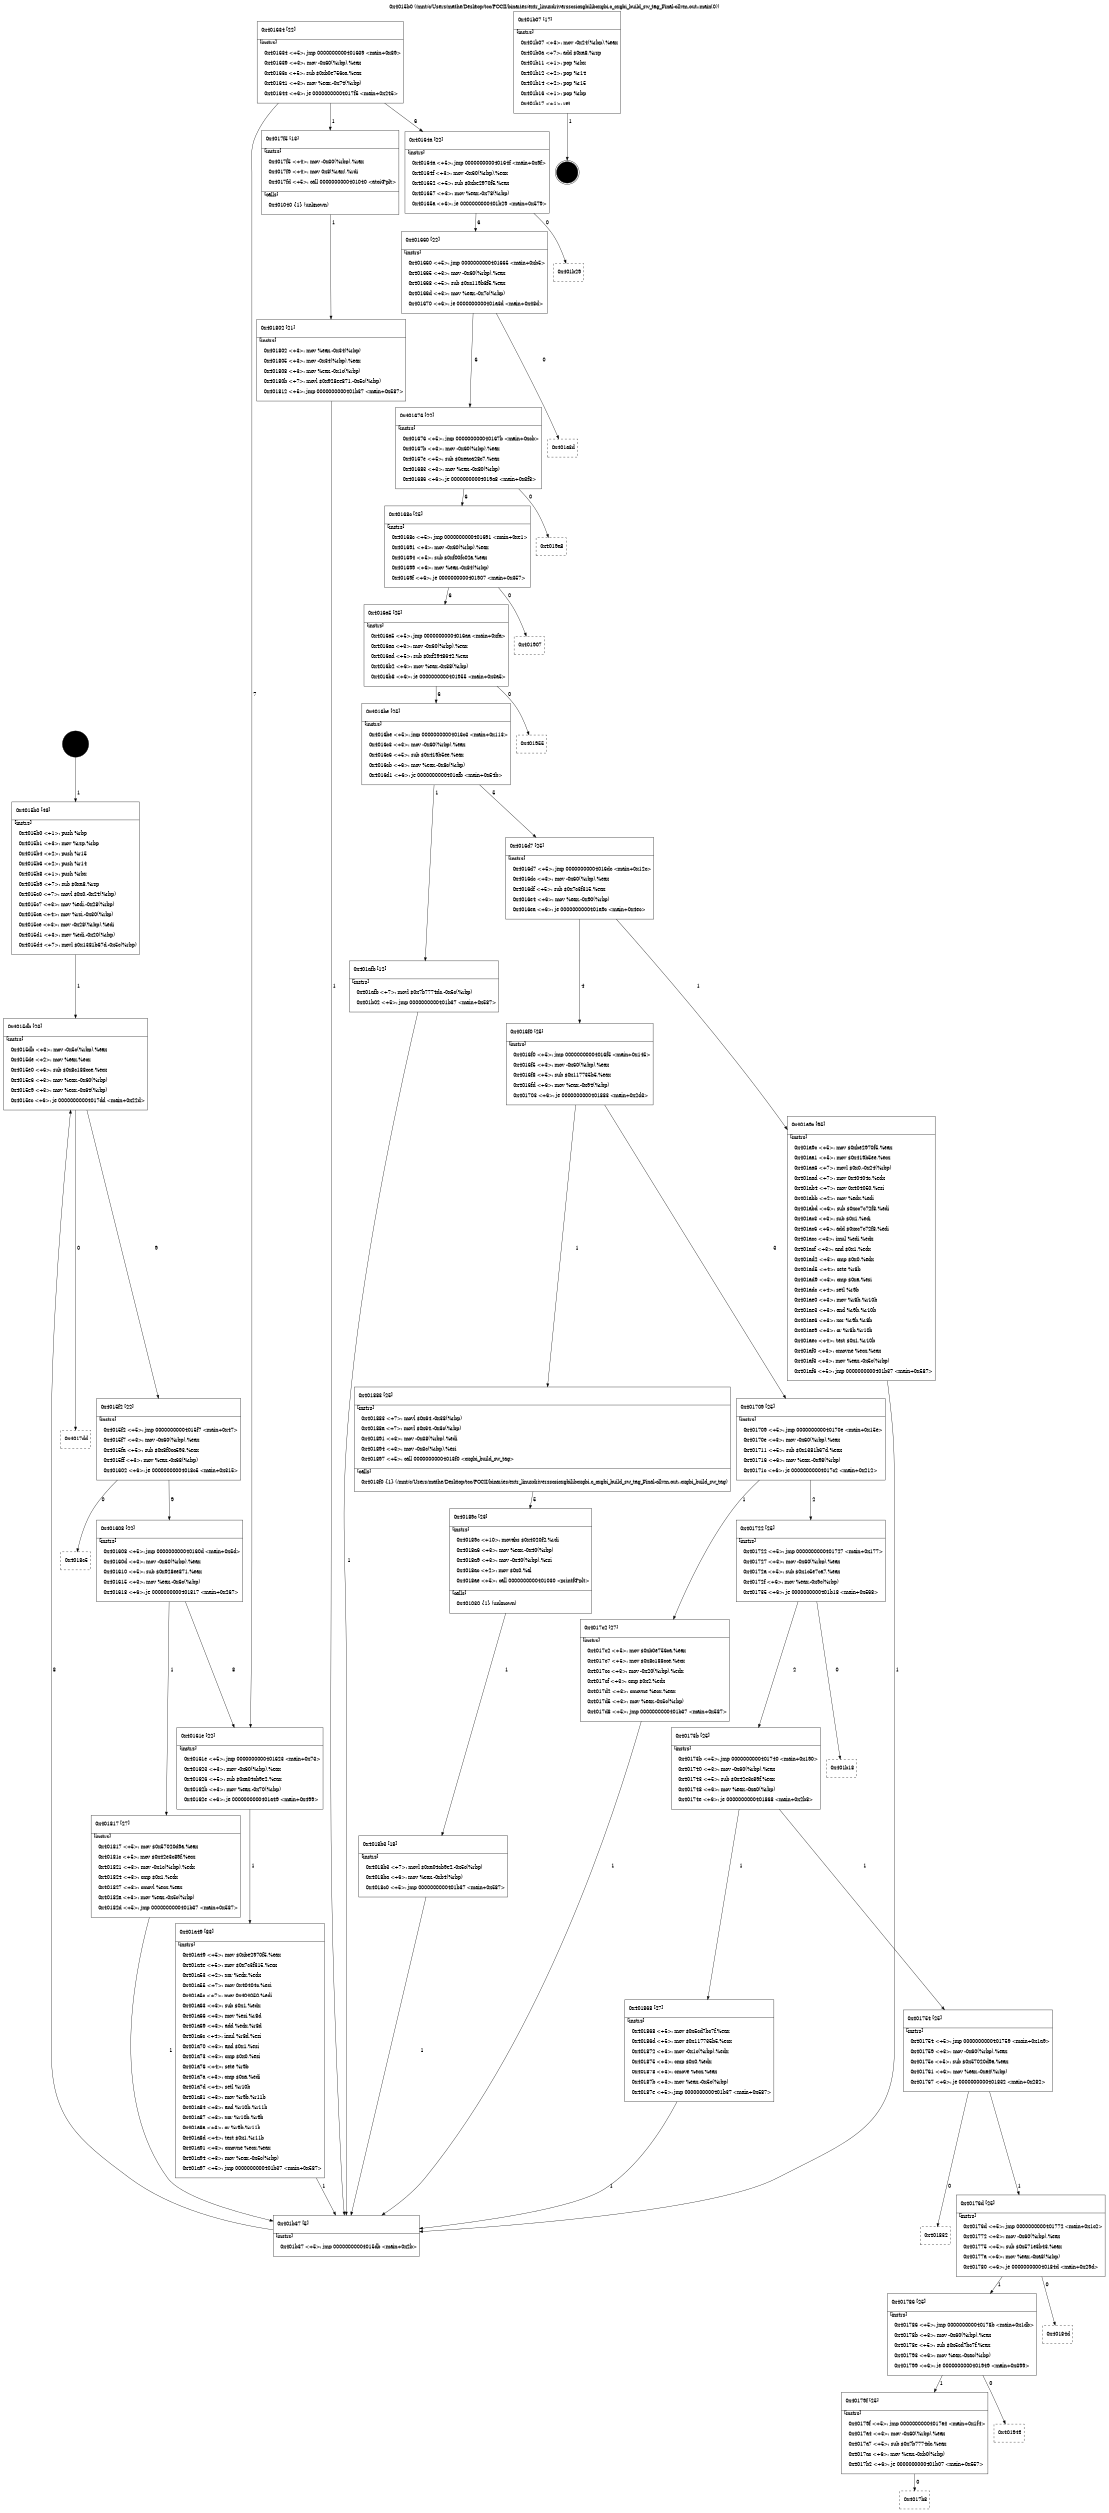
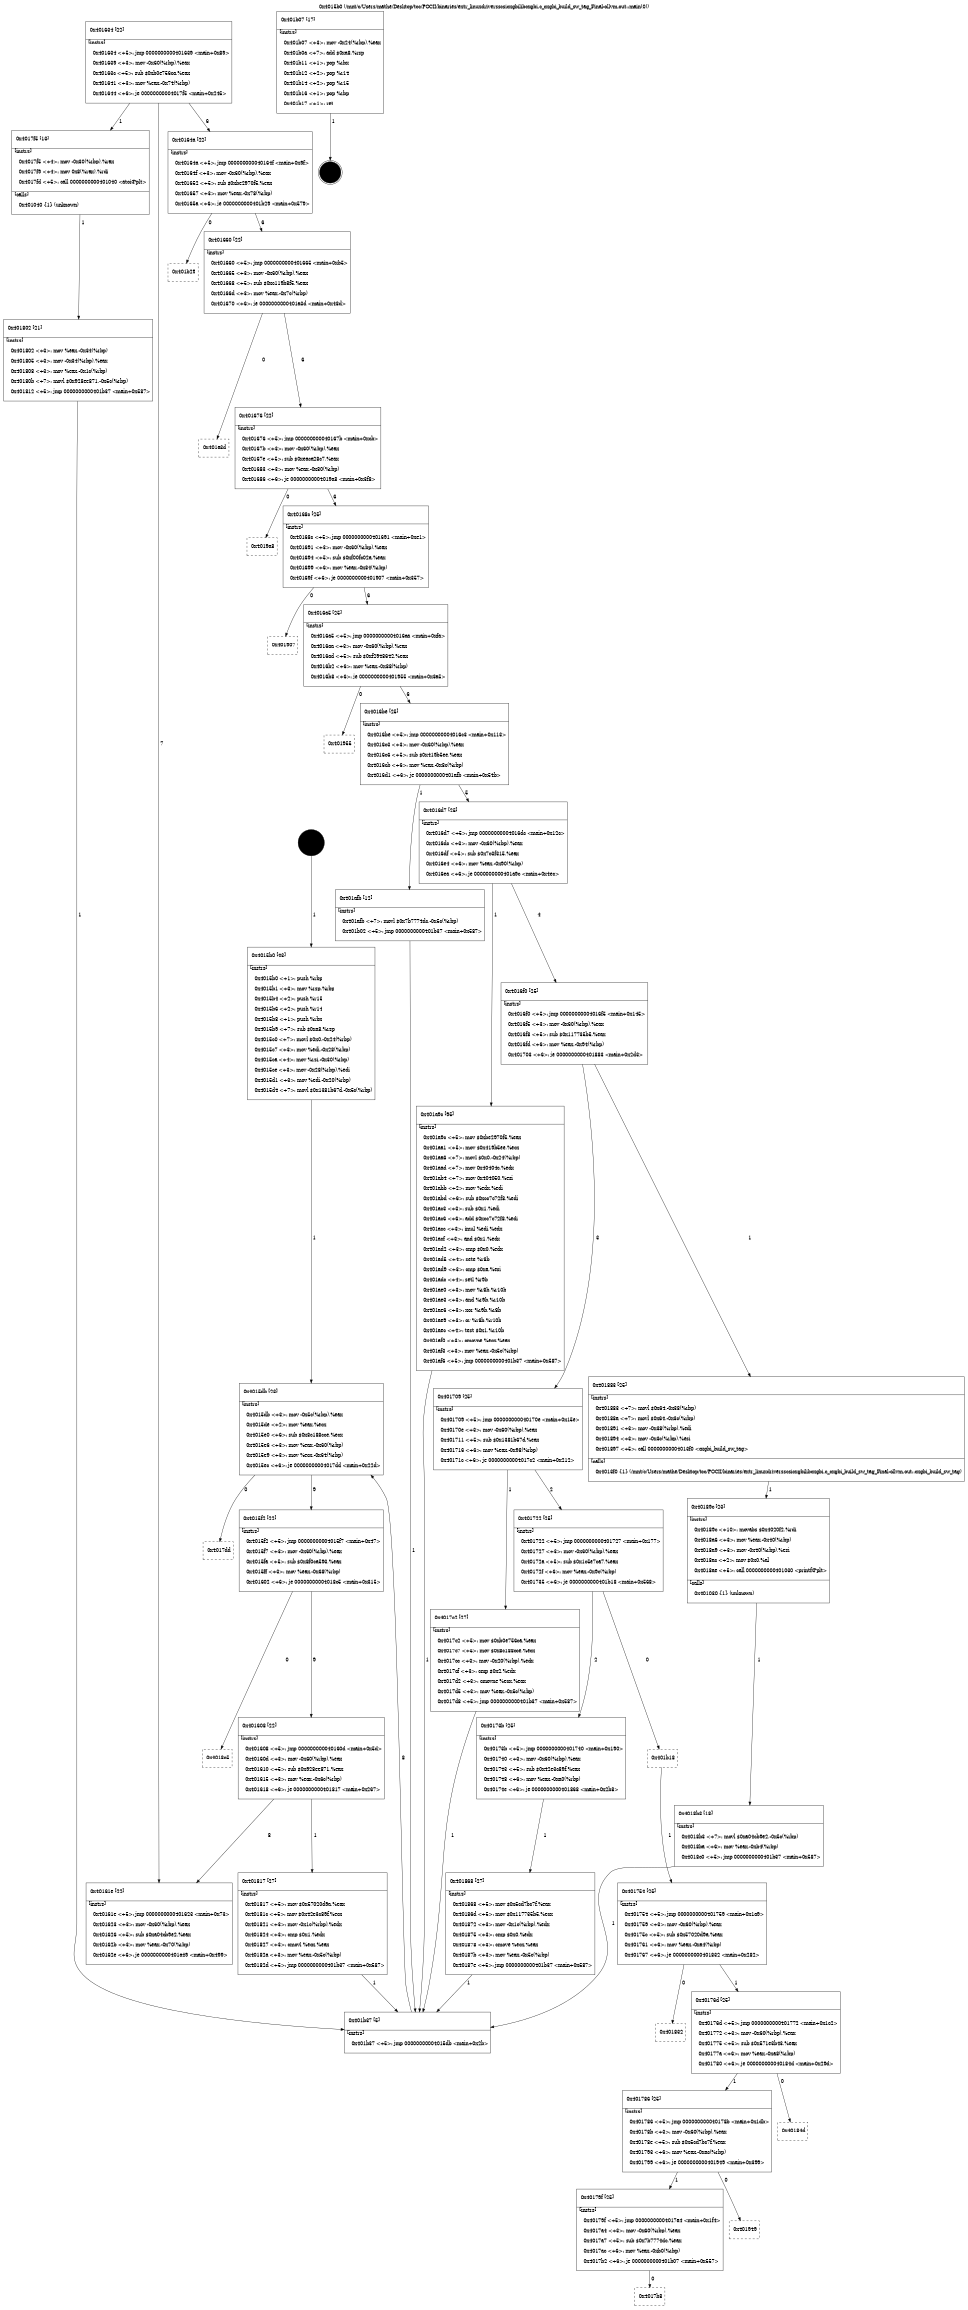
(534, 1500) -> (769, 1490)
(861, 1908) -> (661, 1824)
(250, 2051) -> none
